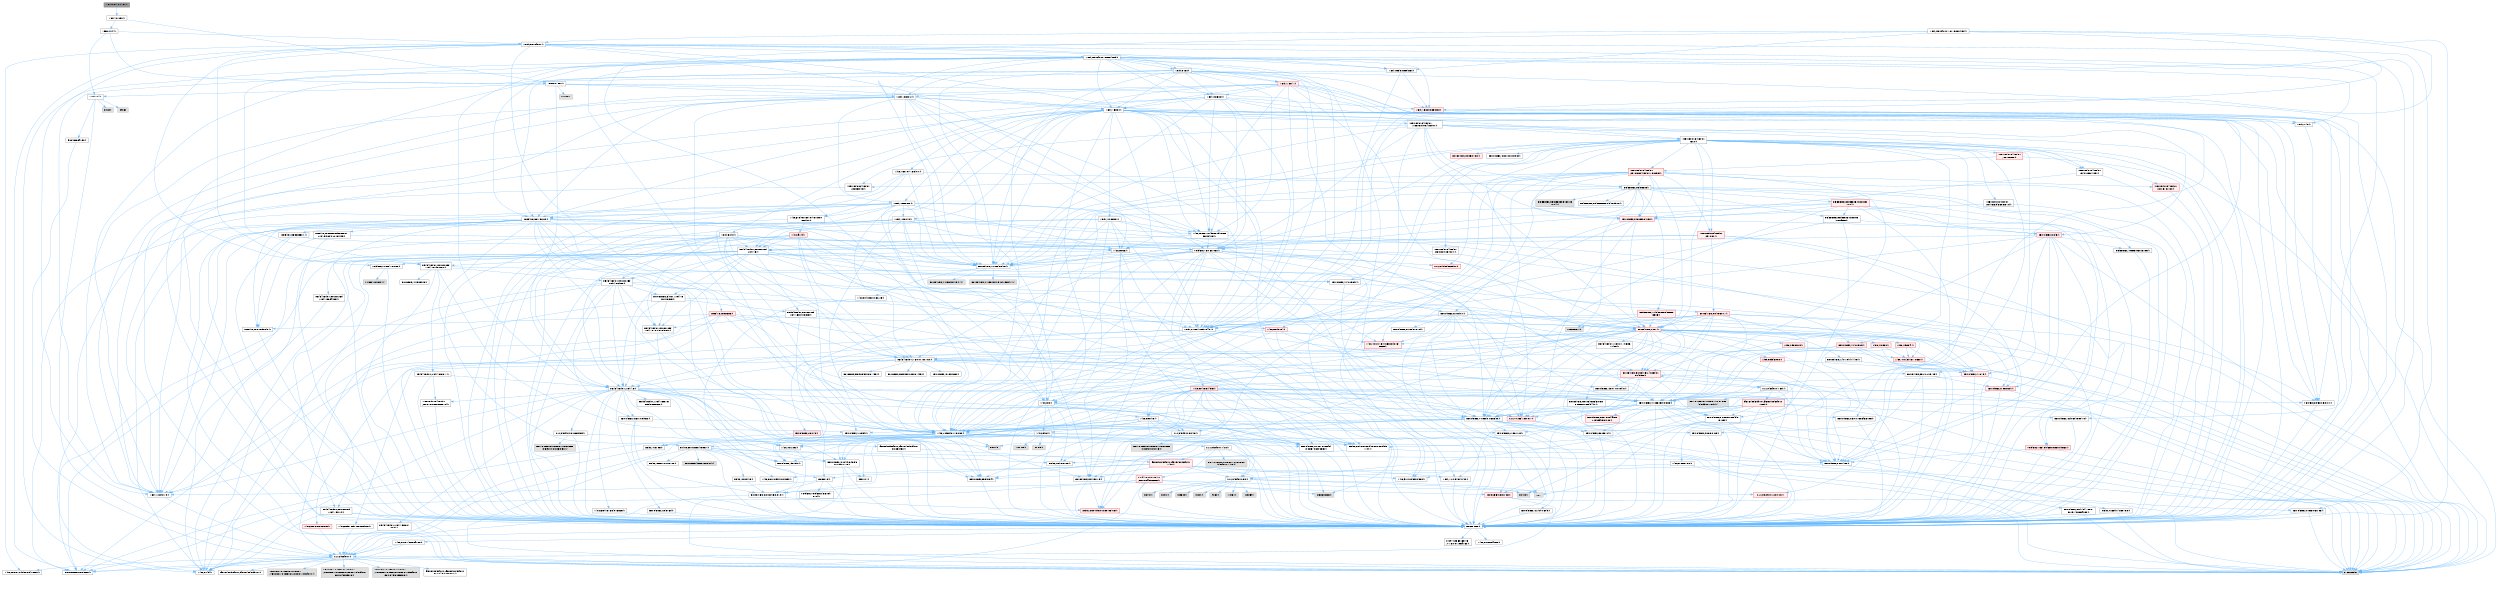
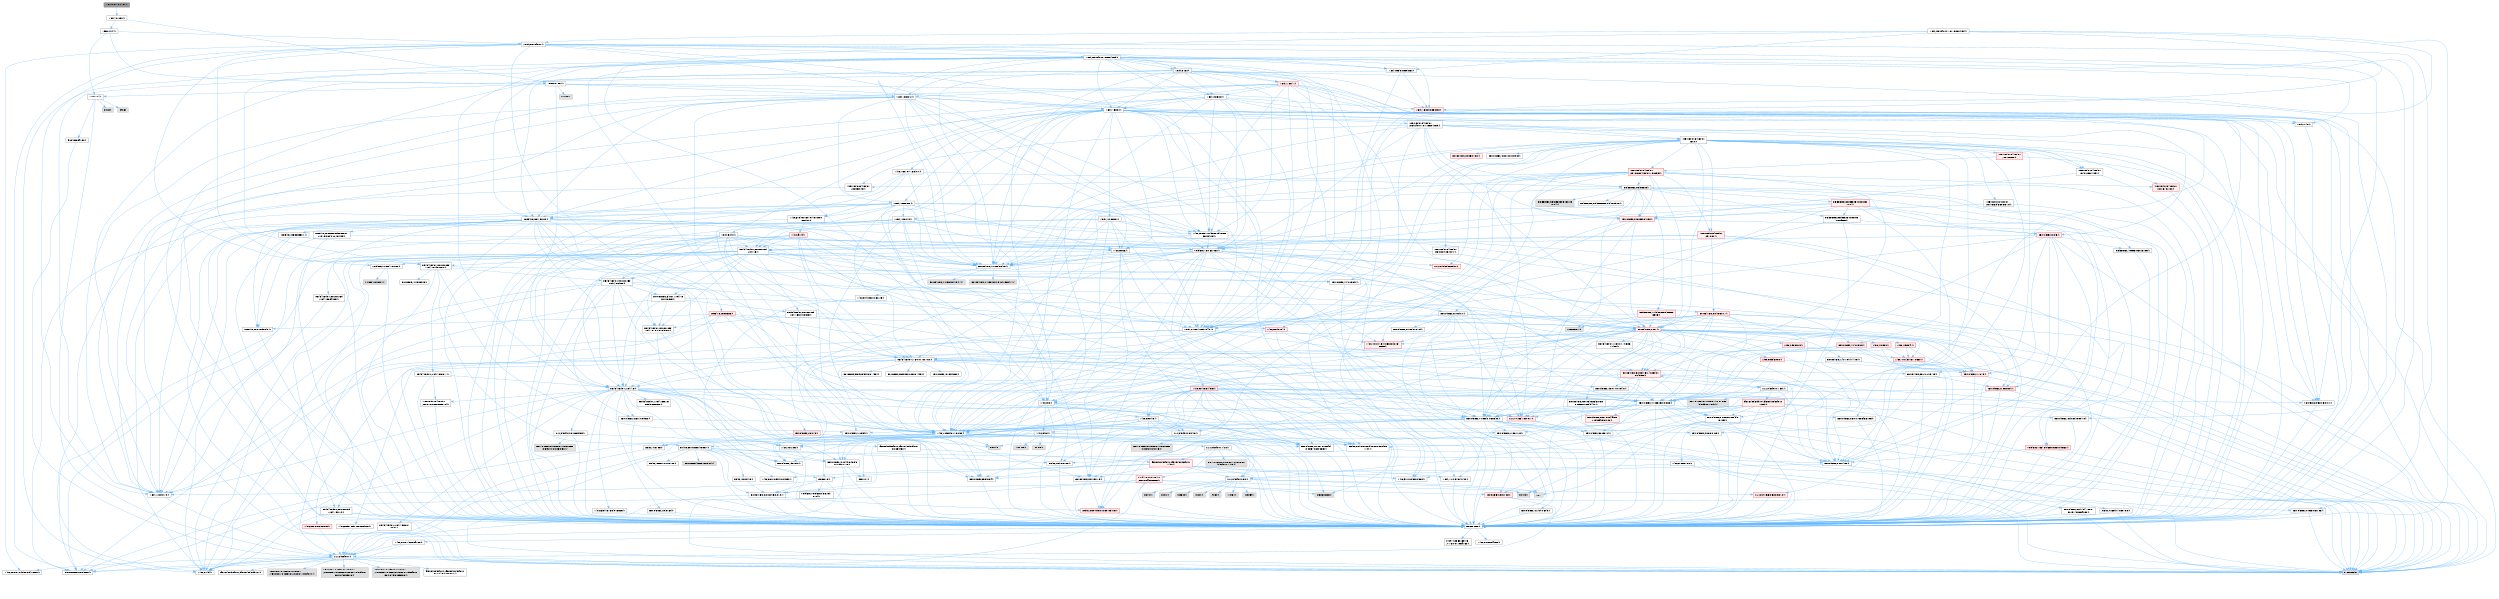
(1425, 124) -> (1425, 124)
(674, 477) -> (728, 471)
(1770, 495) -> (1770, 495)
